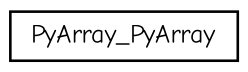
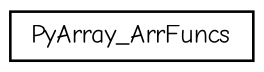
(124, 36) -> (132, 36)
